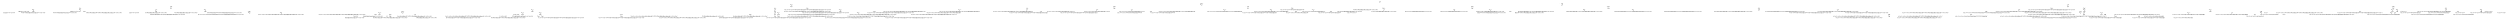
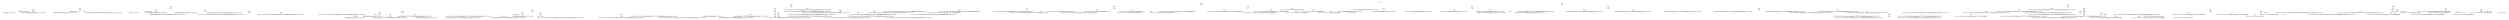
none -> (148, 11)
